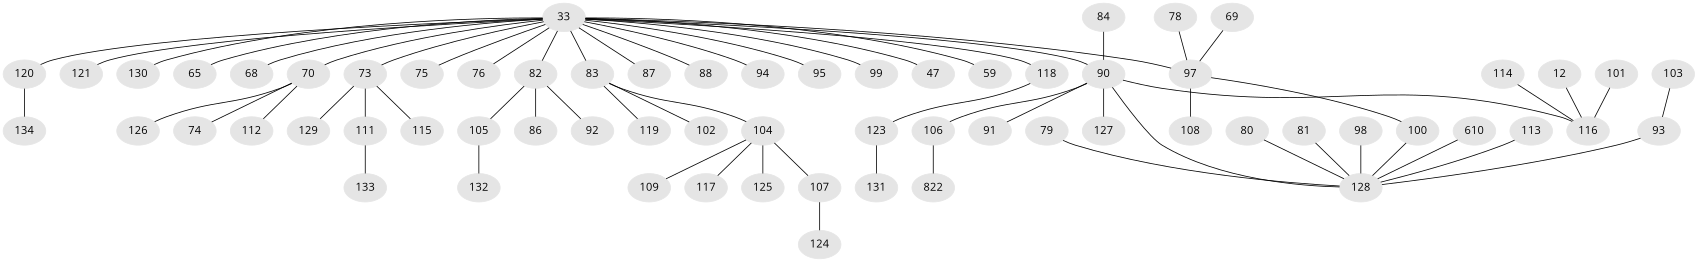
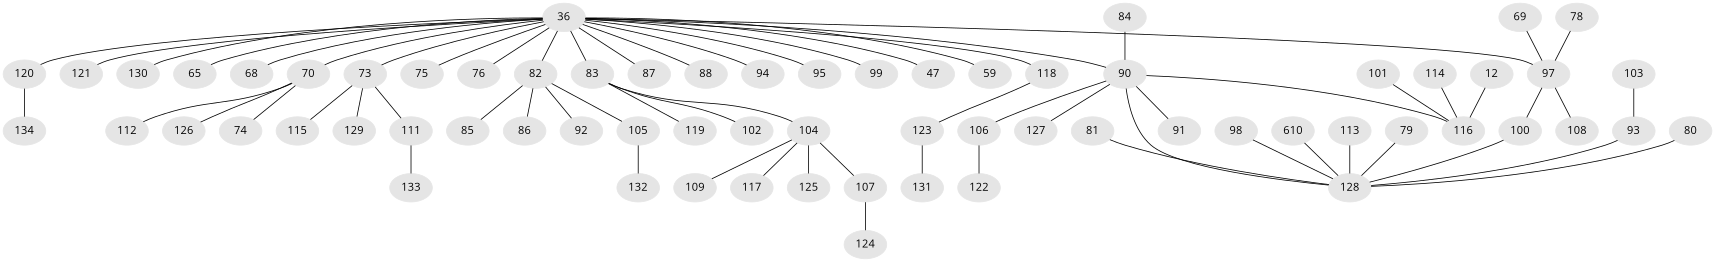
(564, 17) -> (564, 17)
none -> (468, 131)
(933, 188) -> (979, 188)
